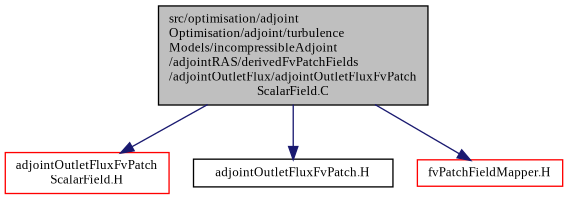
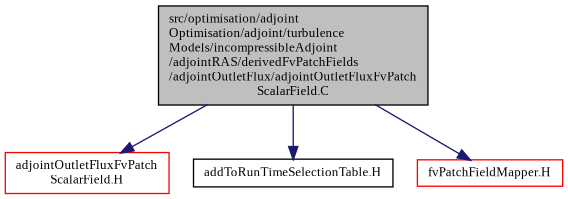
(293, 173) -> (293, 173)
